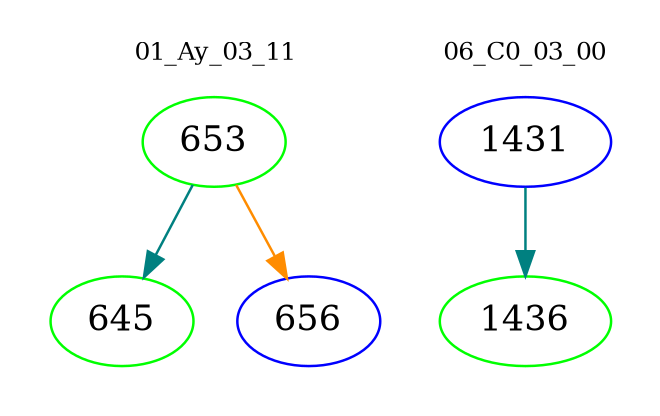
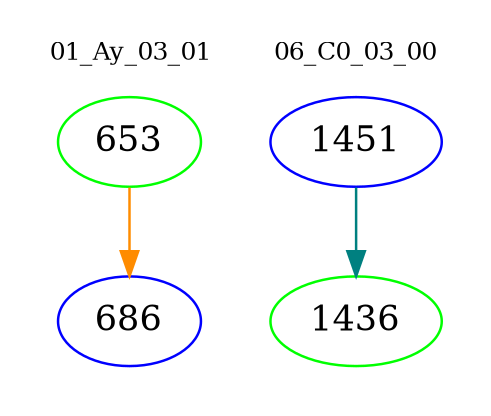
(215, 54) -> (131, 54)
(525, 142) -> (356, 142)
(122, 321) -> none
(309, 321) -> (129, 321)
